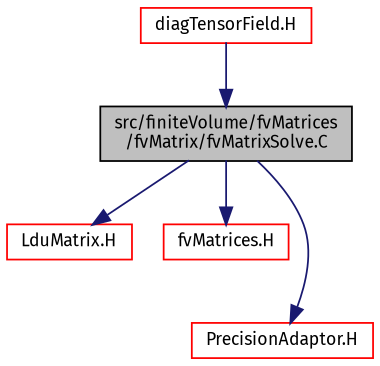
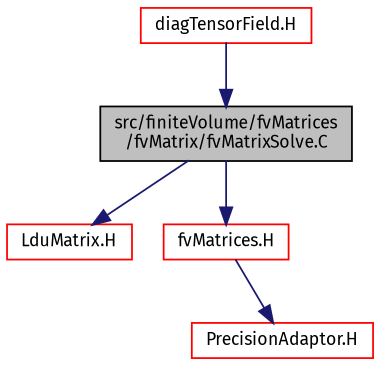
(304, 227) -> (250, 284)
